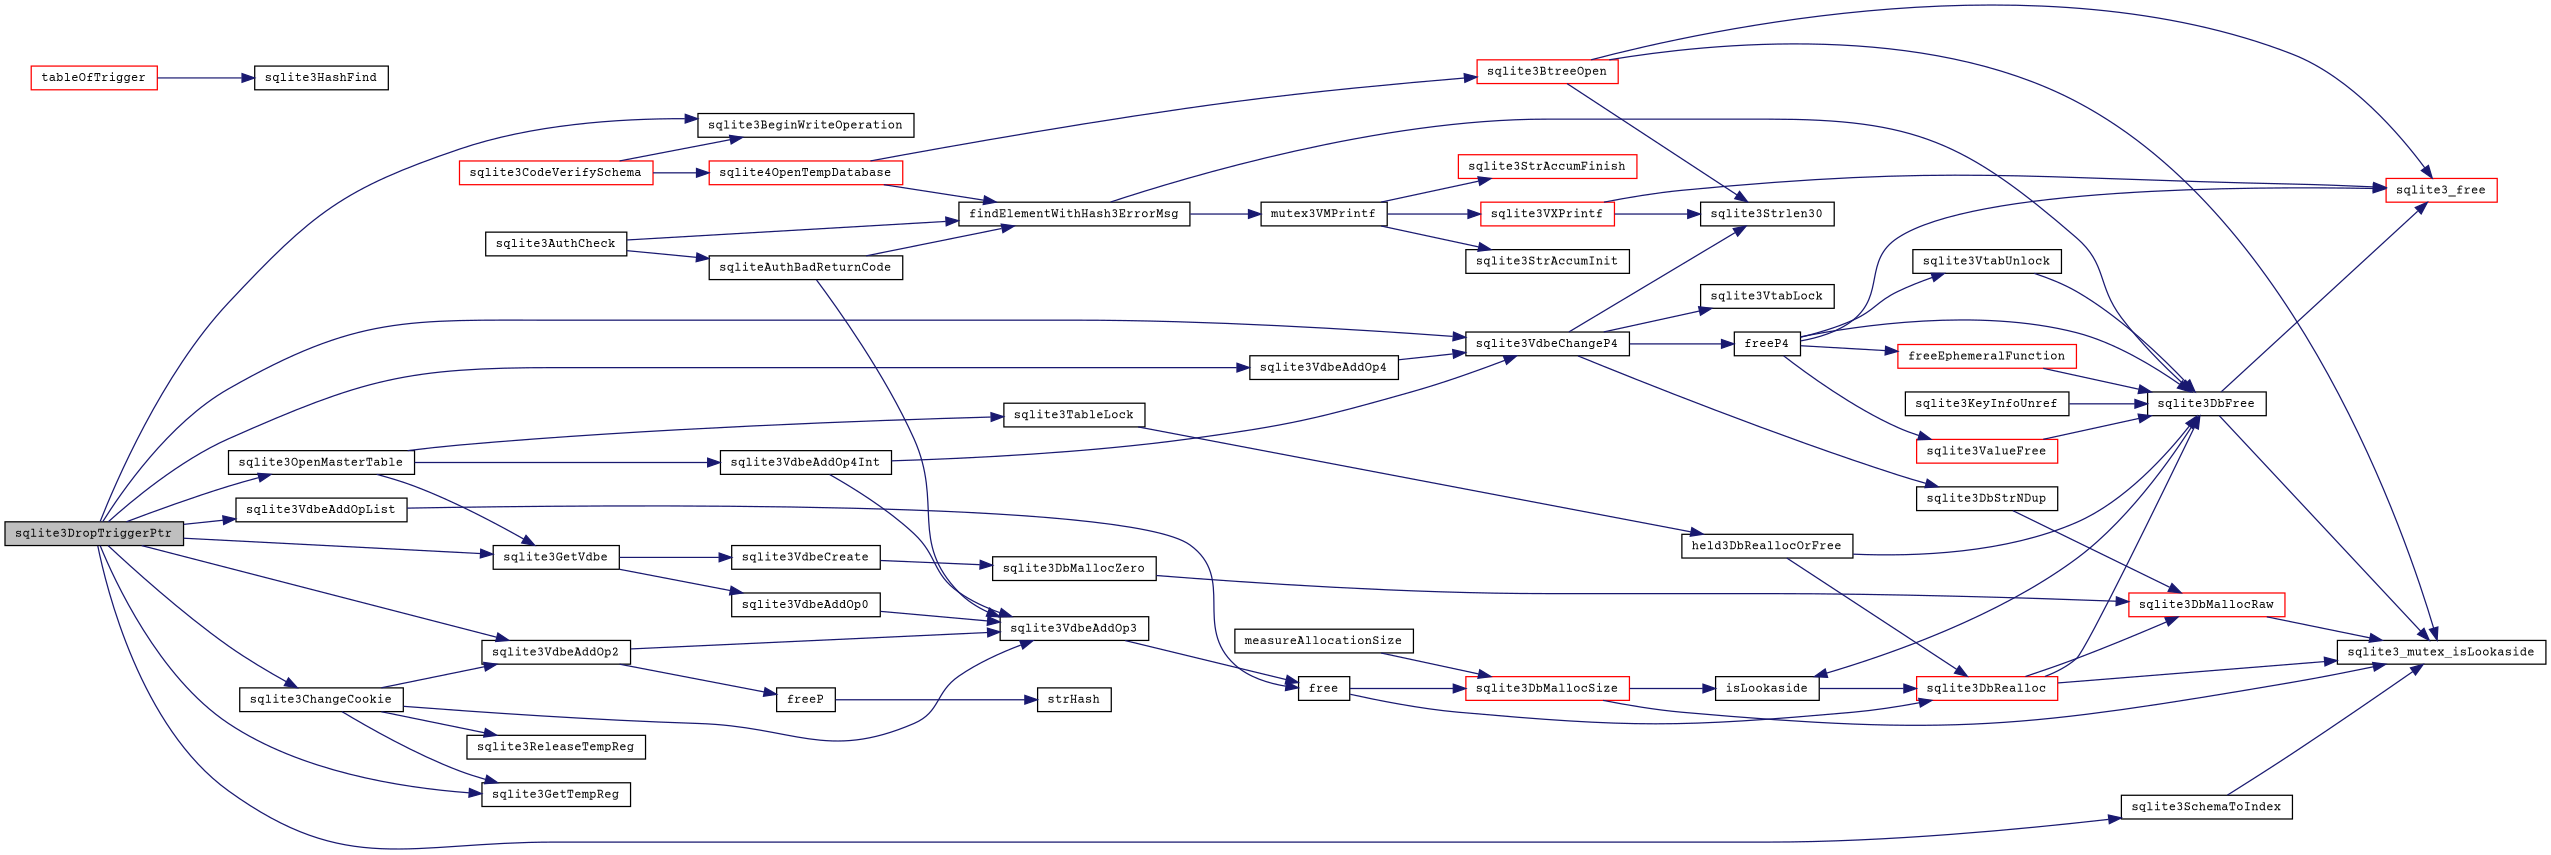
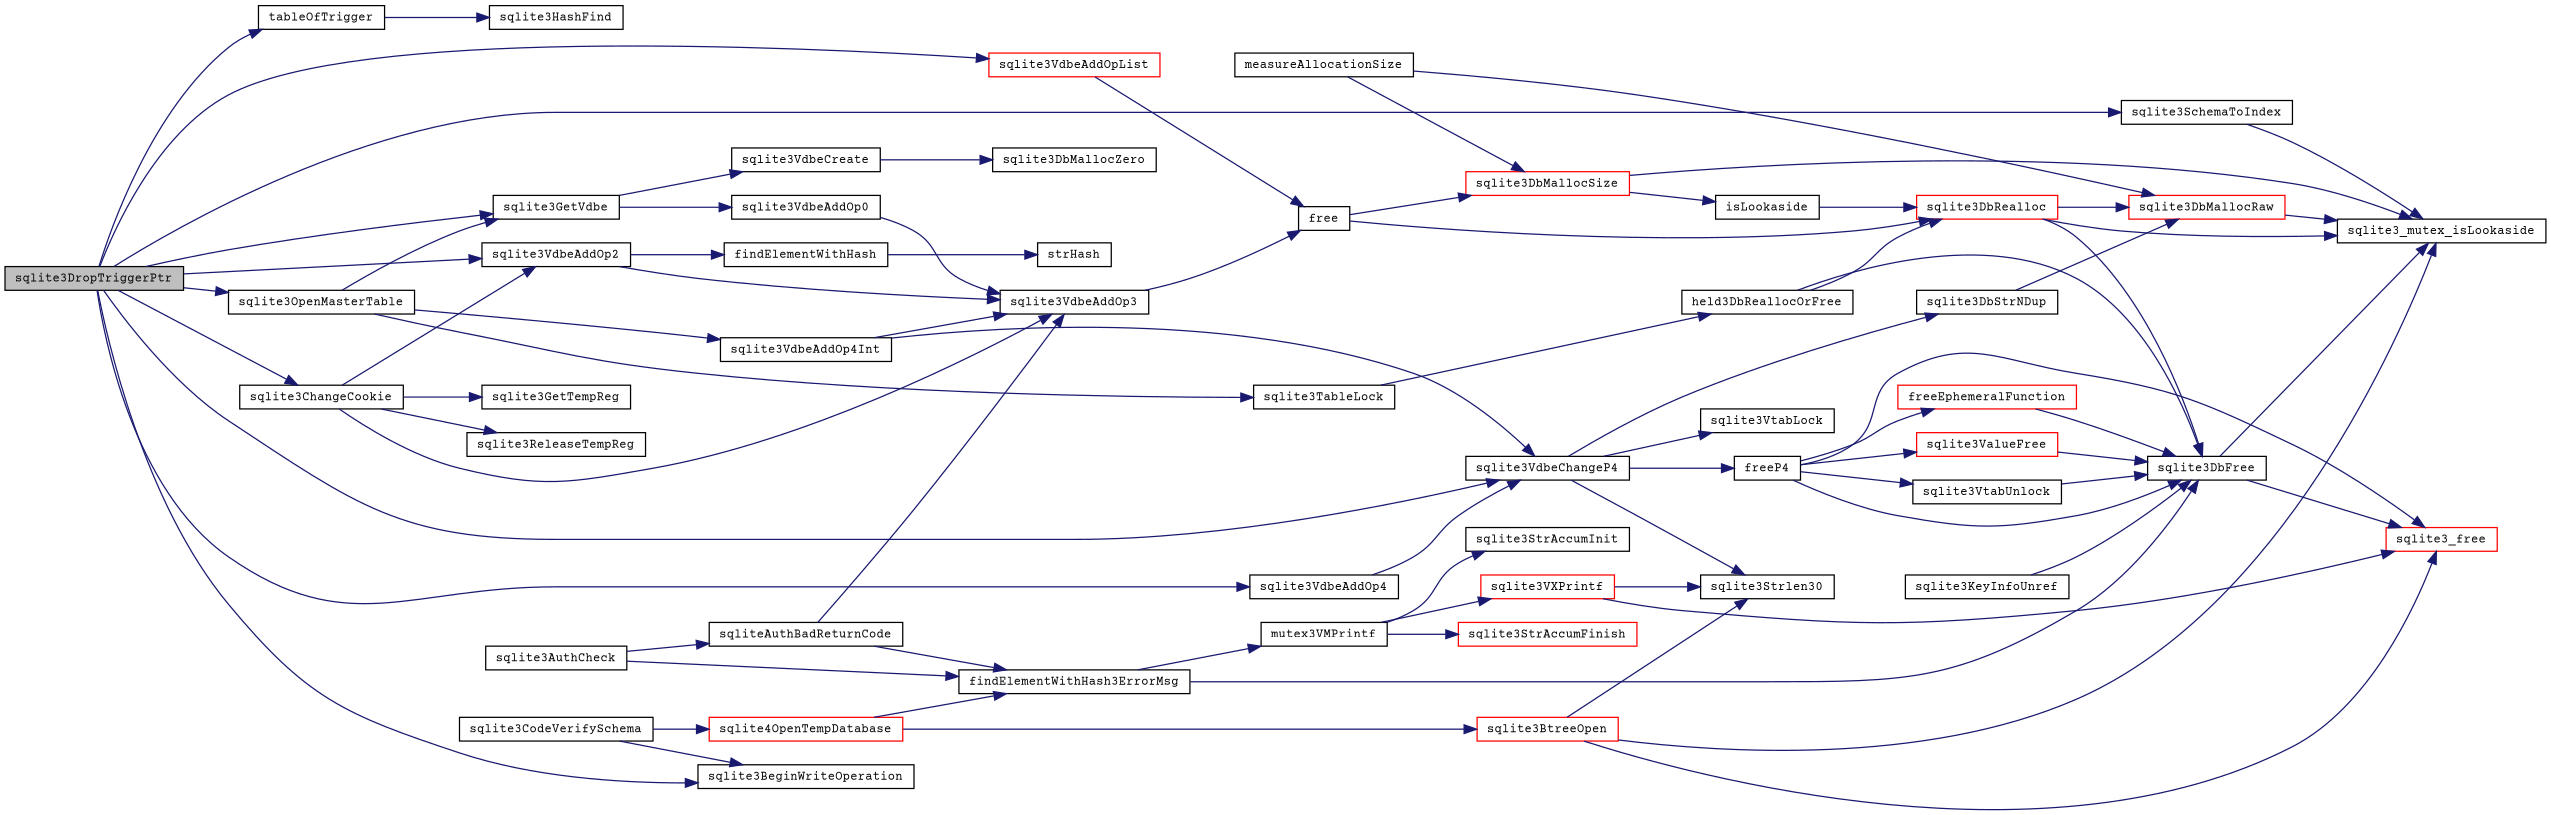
(94, 78) -> (322, 17)
(556, 173) -> (556, 729)
(322, 510) -> (1074, 65)
(2040, 583) -> none
(1636, 594) -> (1798, 122)
(806, 700) -> (806, 255)
(242, 731) -> (155, 137)
